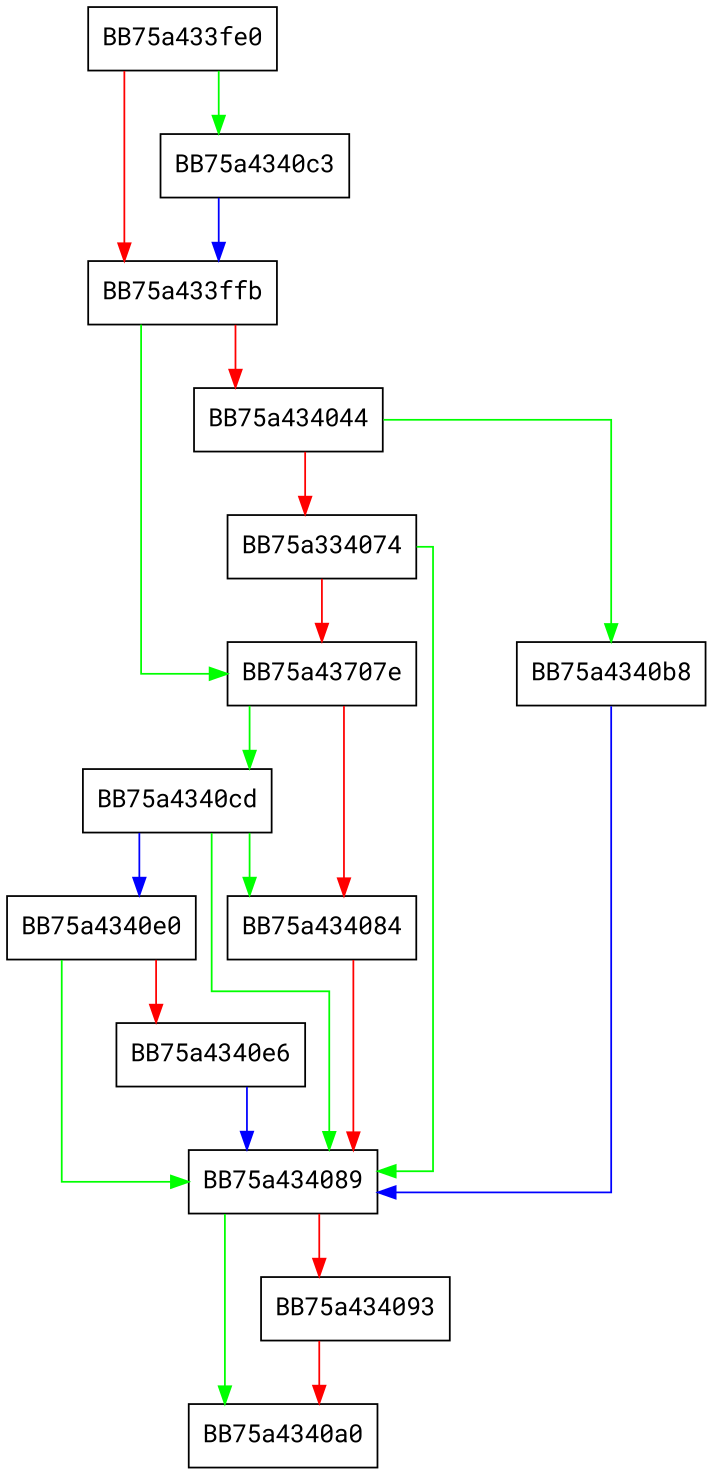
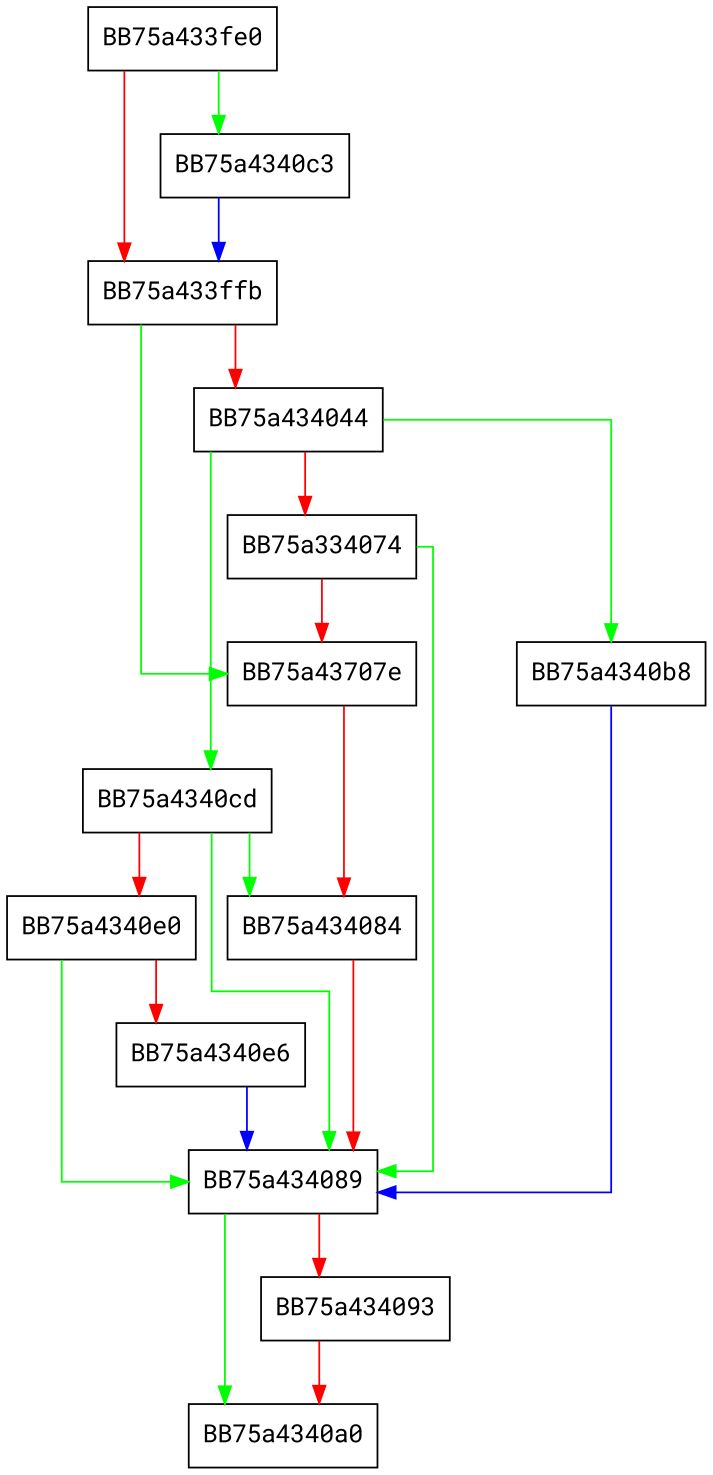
(250, 728) -> (211, 601)
(139, 855) -> (139, 855)
